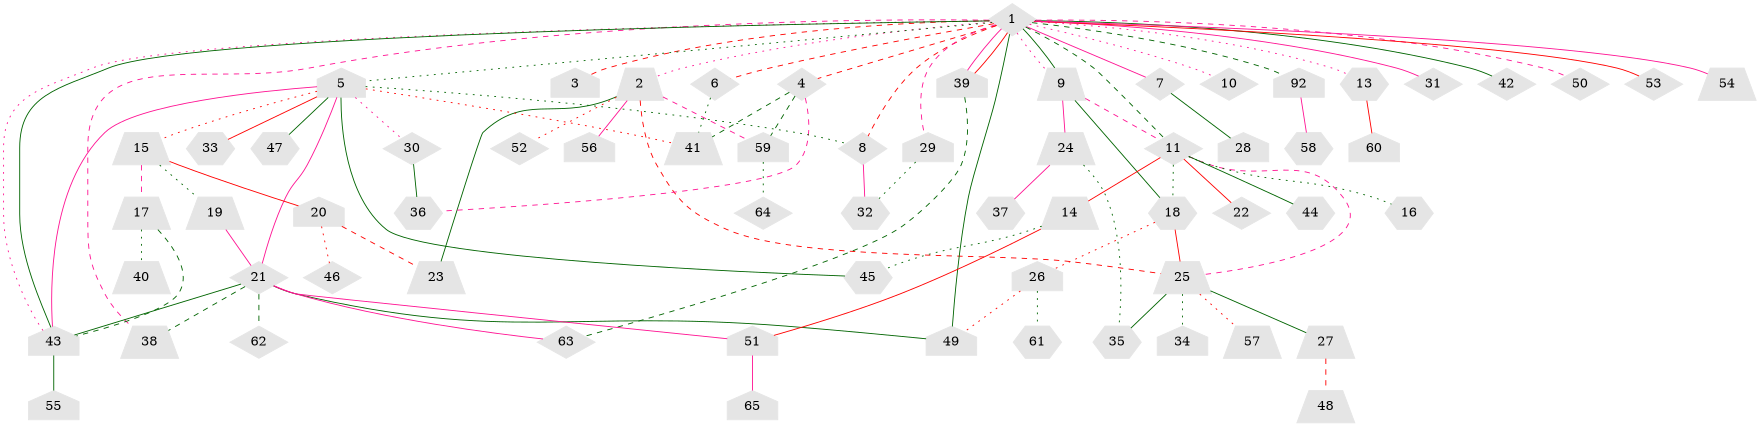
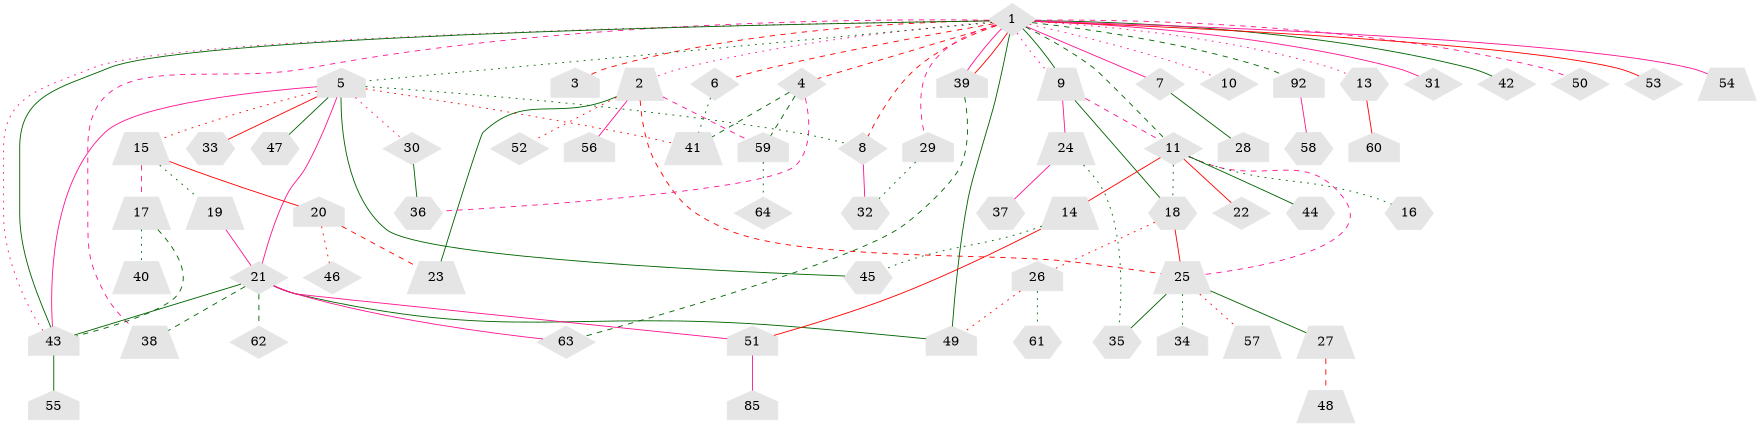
(752, 407) -> (752, 407)
